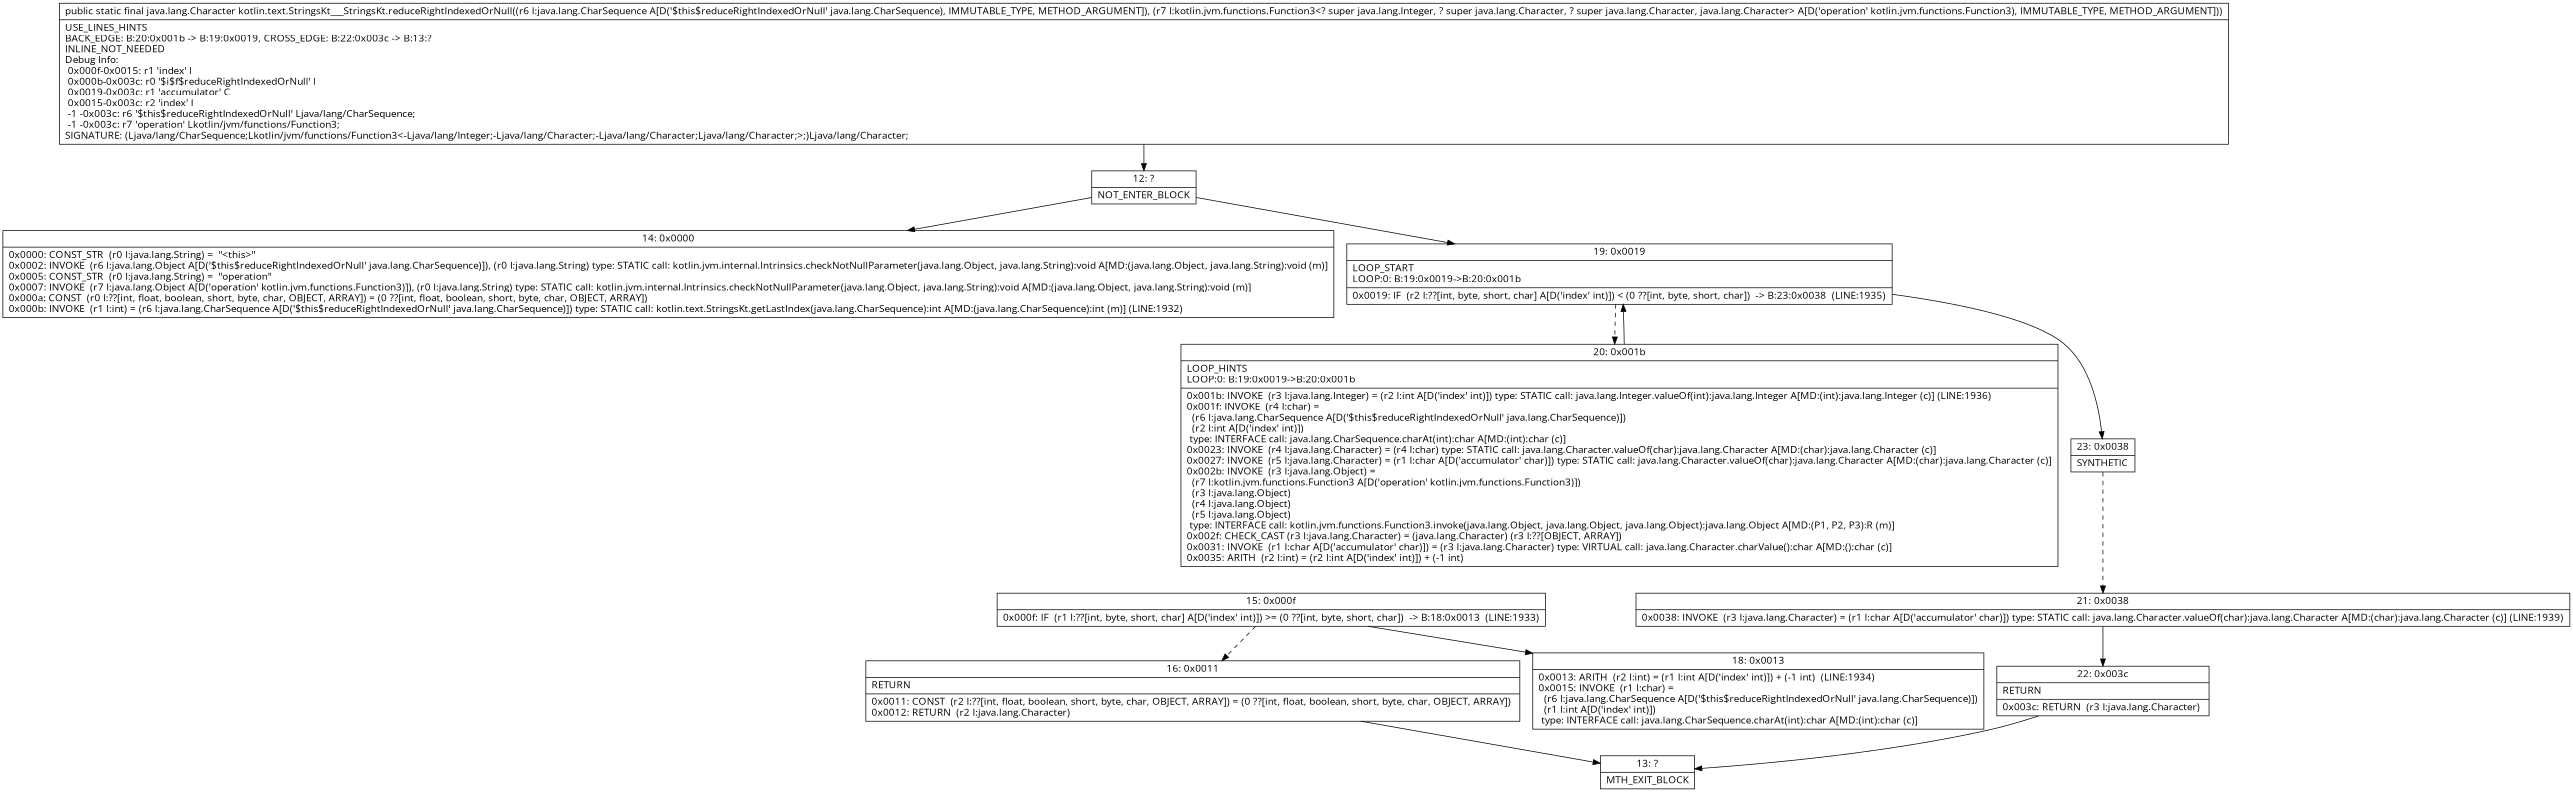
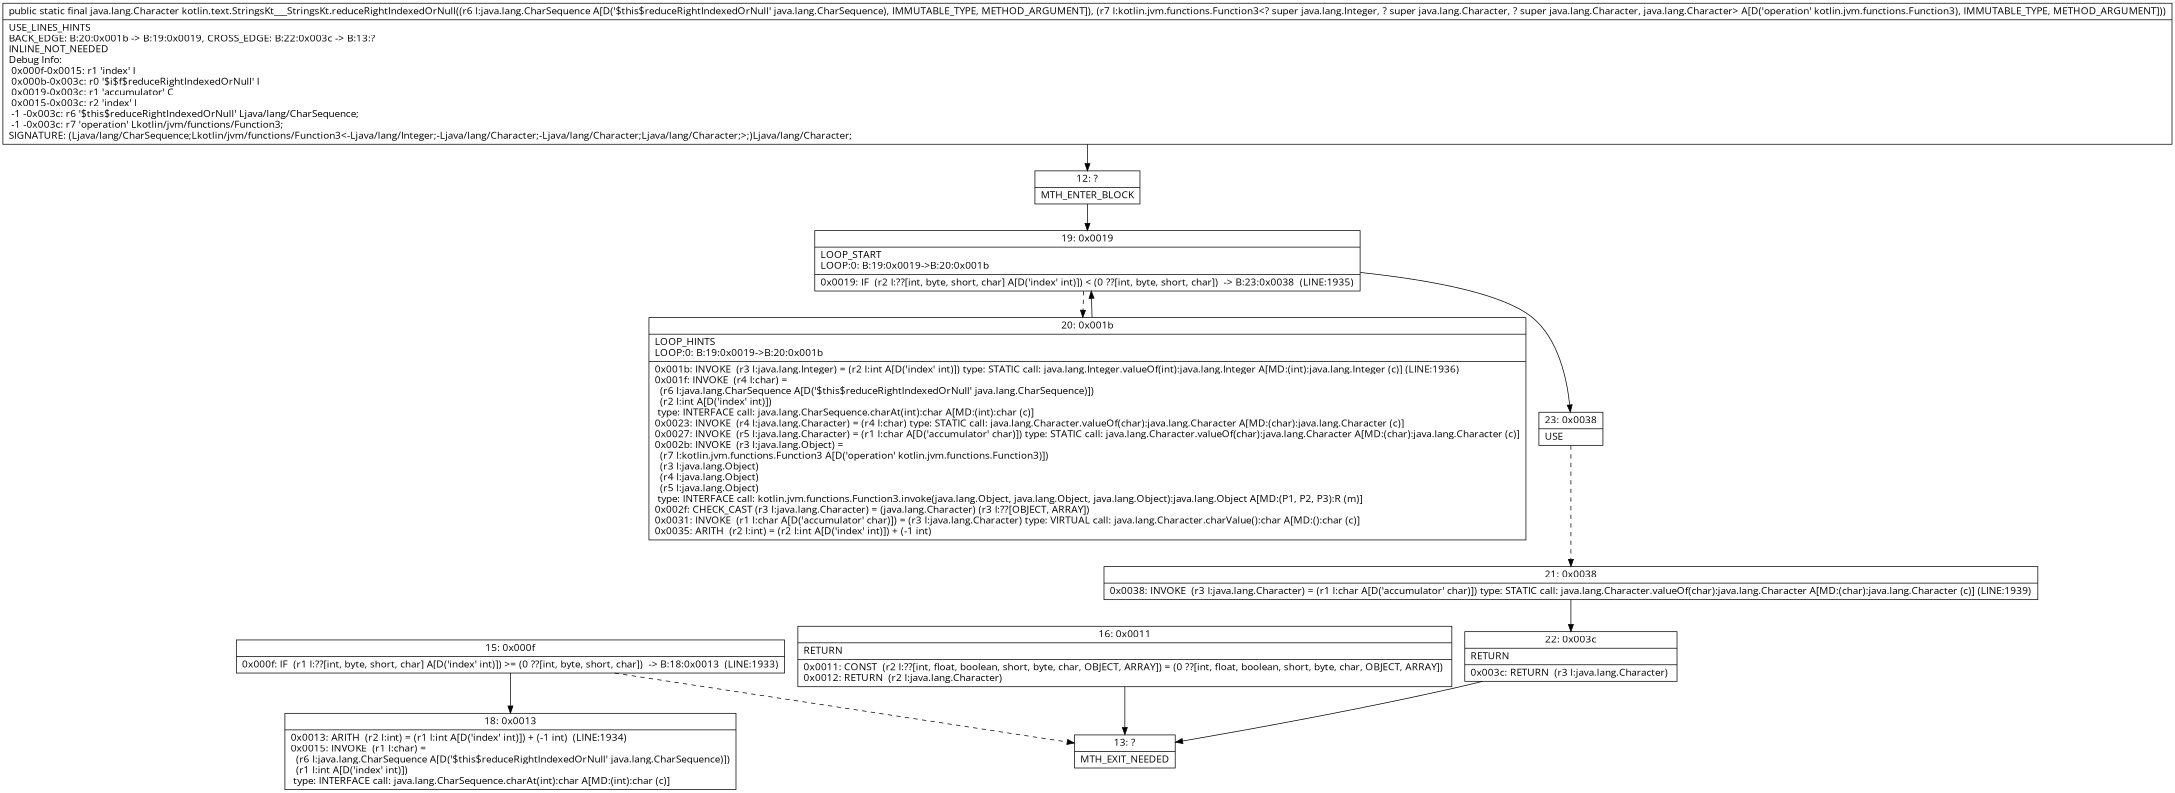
(1144, 195) -> (1087, 195)
(668, 274) -> none
(2103, 463) -> (1554, 437)
(1241, 641) -> (841, 708)
(1648, 780) -> (1125, 759)
